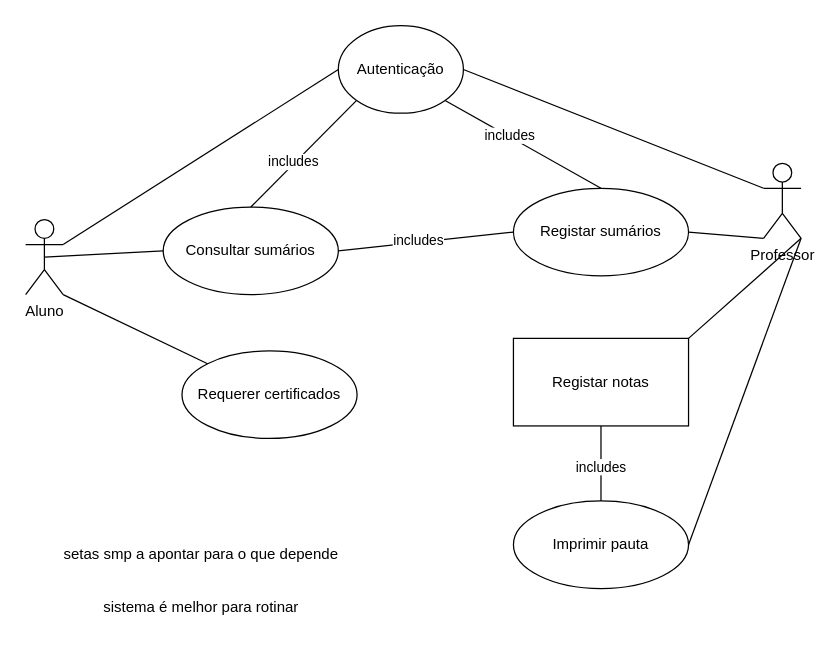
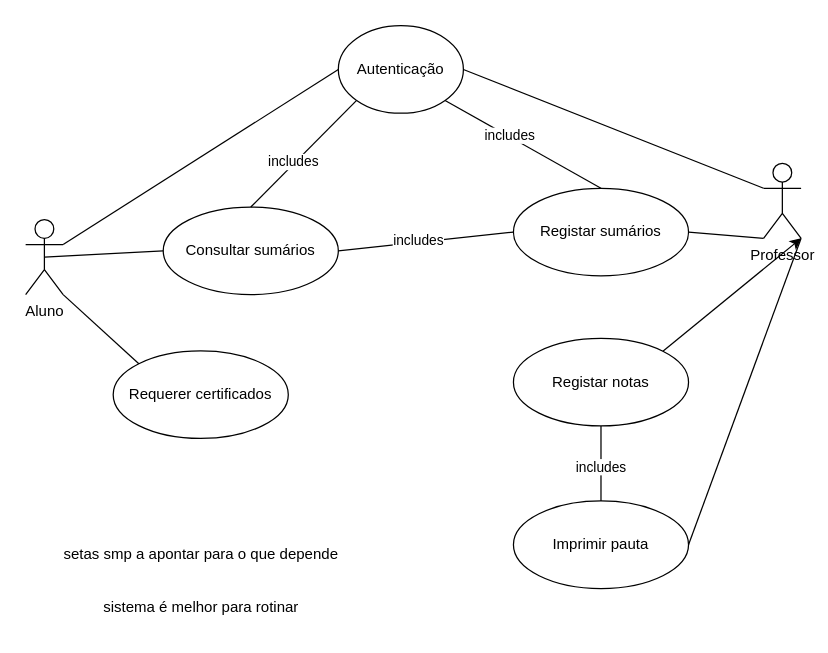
(742, 290) -> (728, 297)
(601, 382) -> (601, 382)
(269, 394) -> (201, 394)
